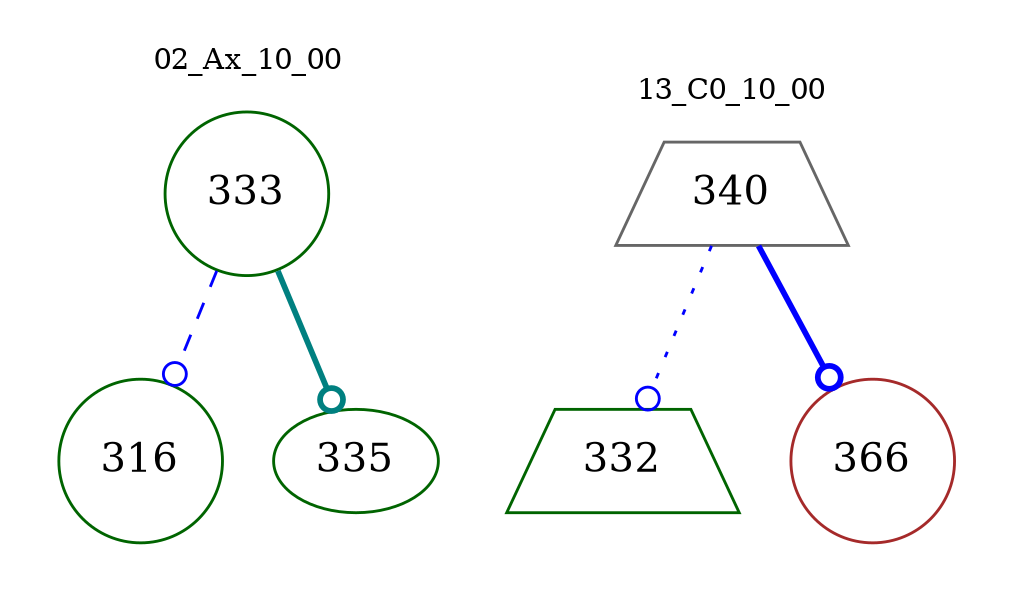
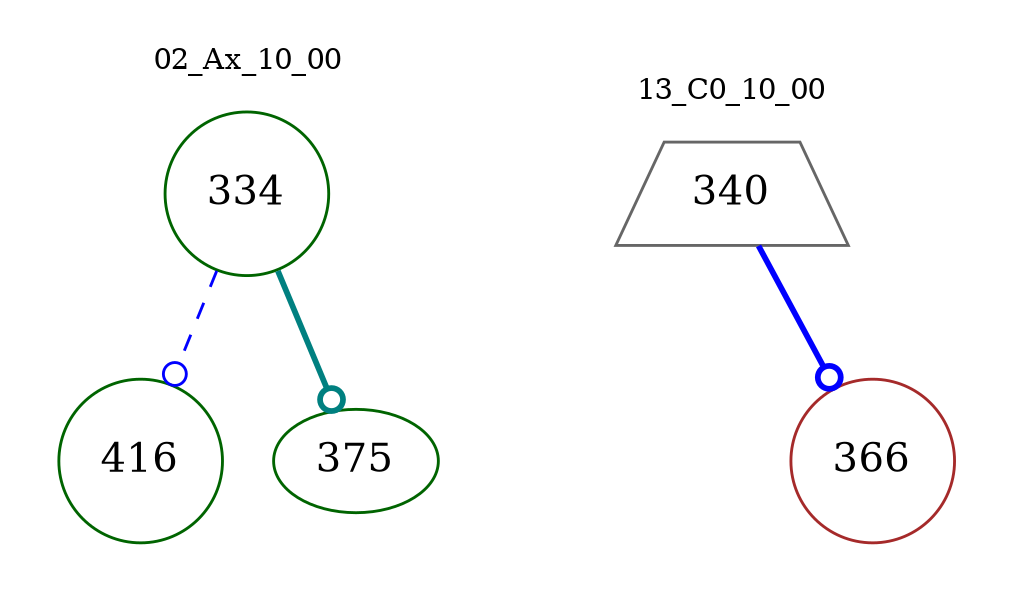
(247, 194) -> (247, 194)
(141, 461) -> (141, 461)
(356, 461) -> (356, 461)
(623, 461) -> none
